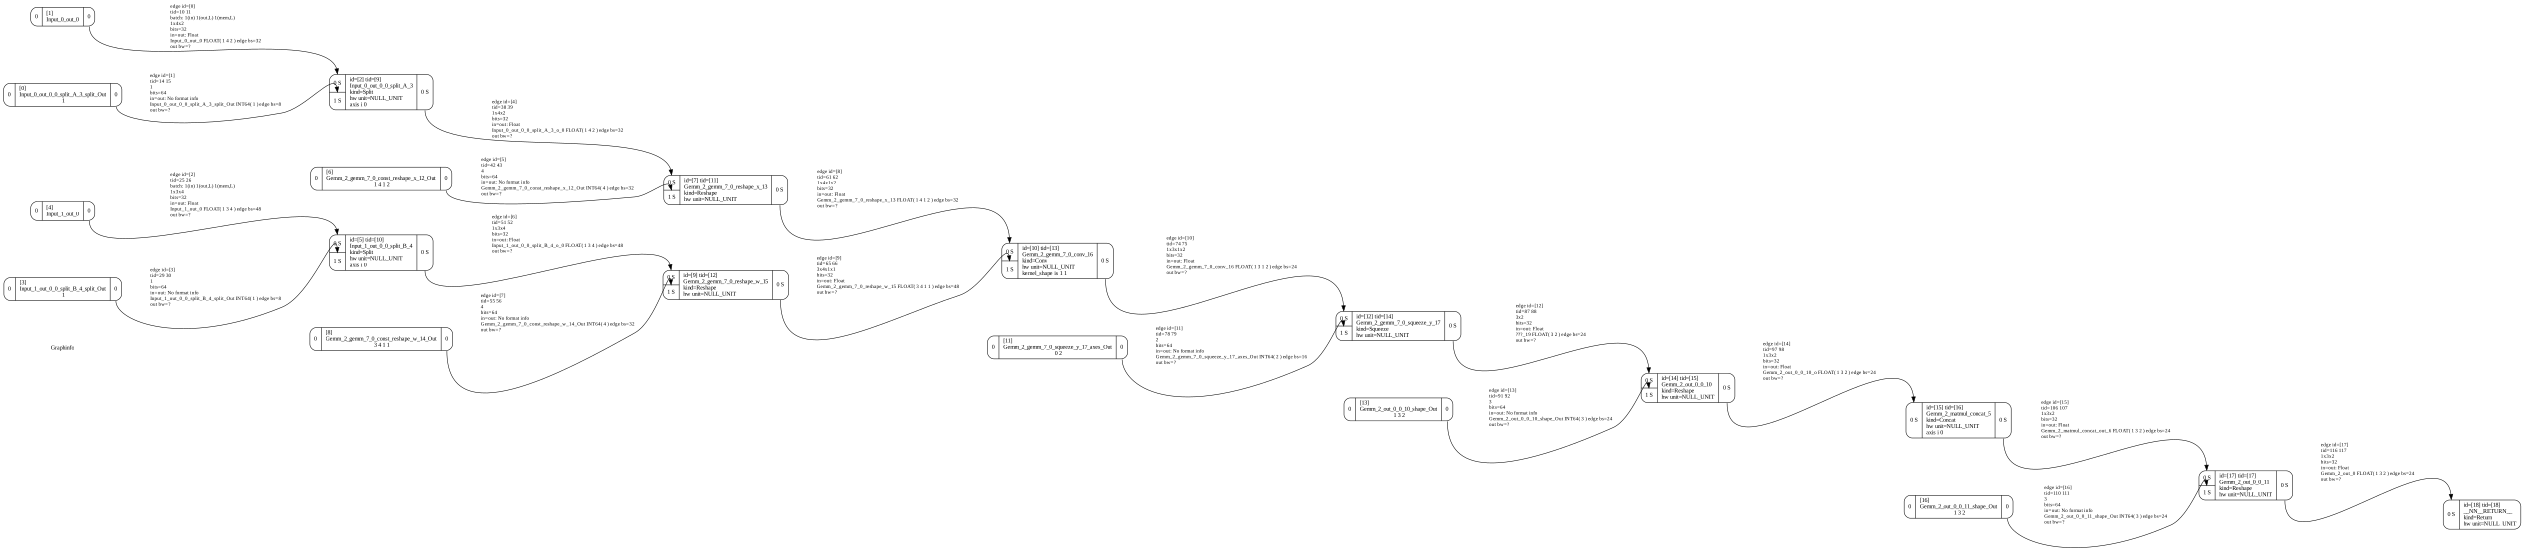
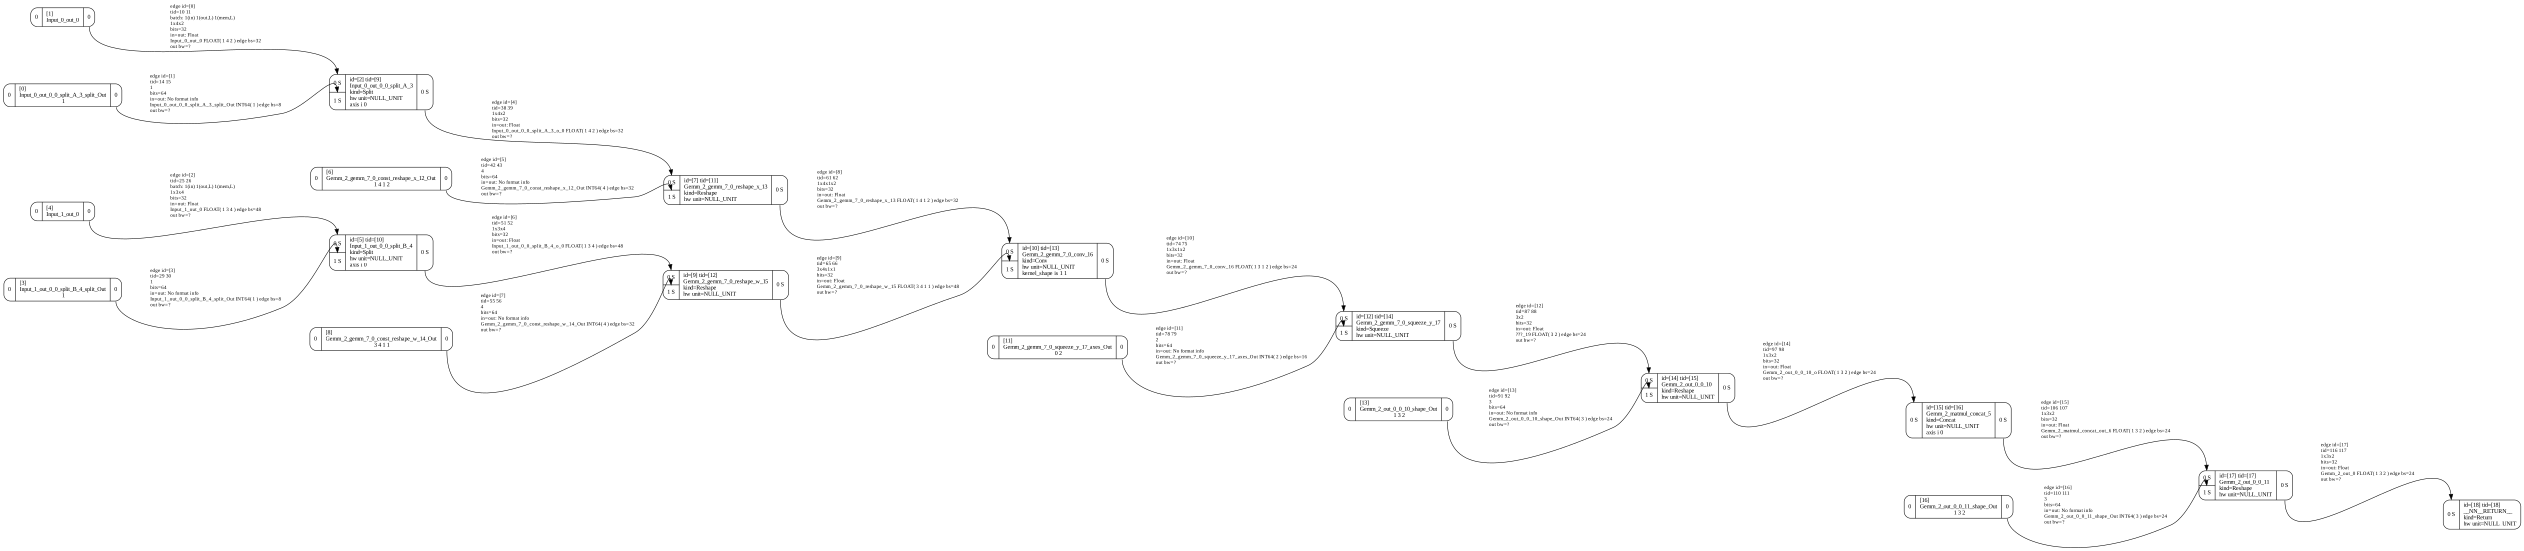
(63, 348) -> none
